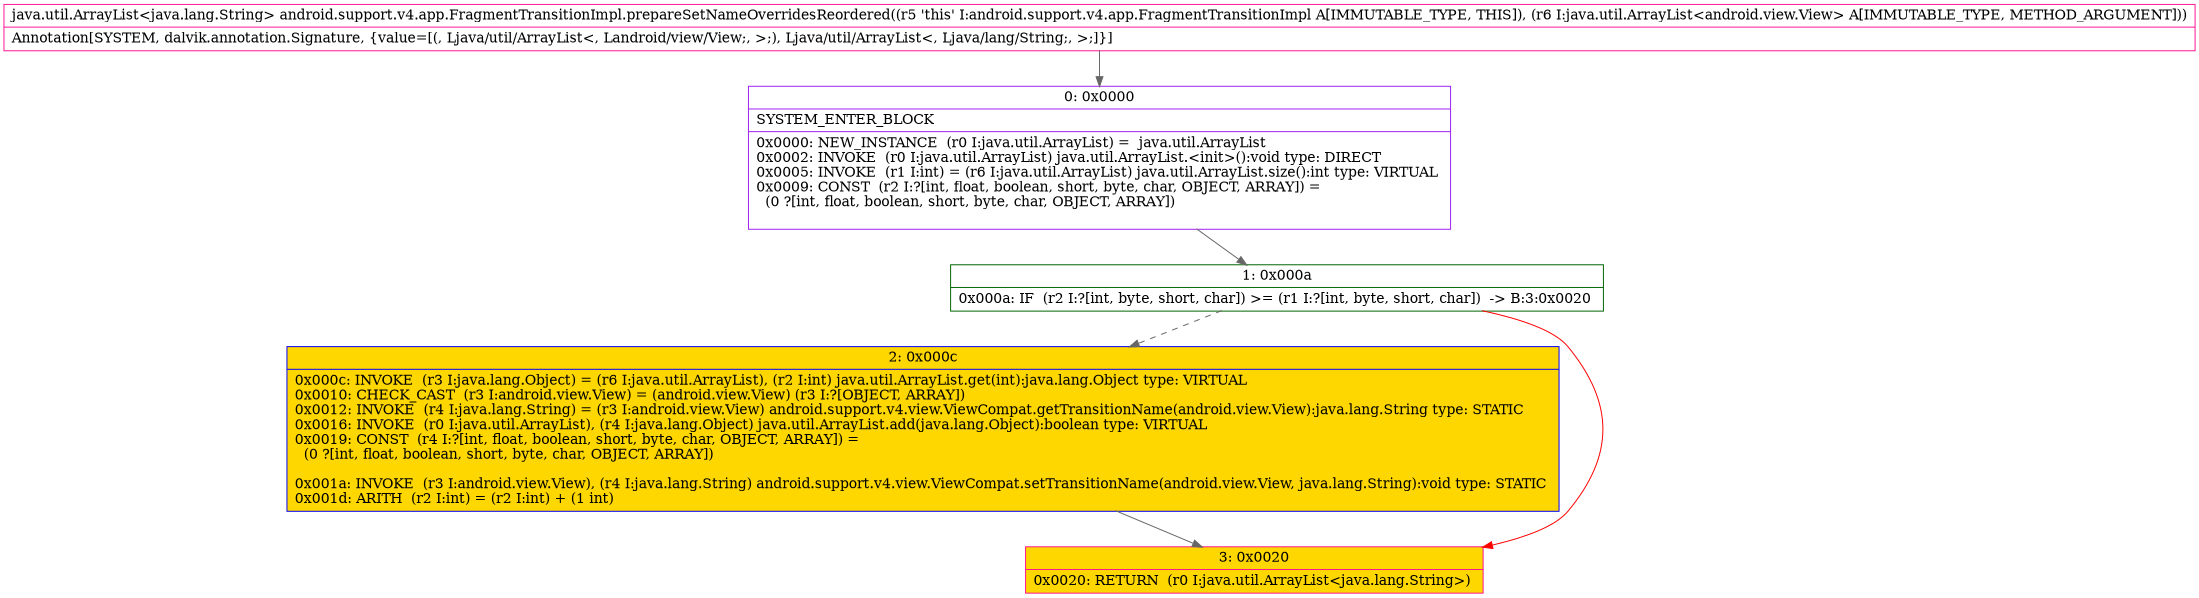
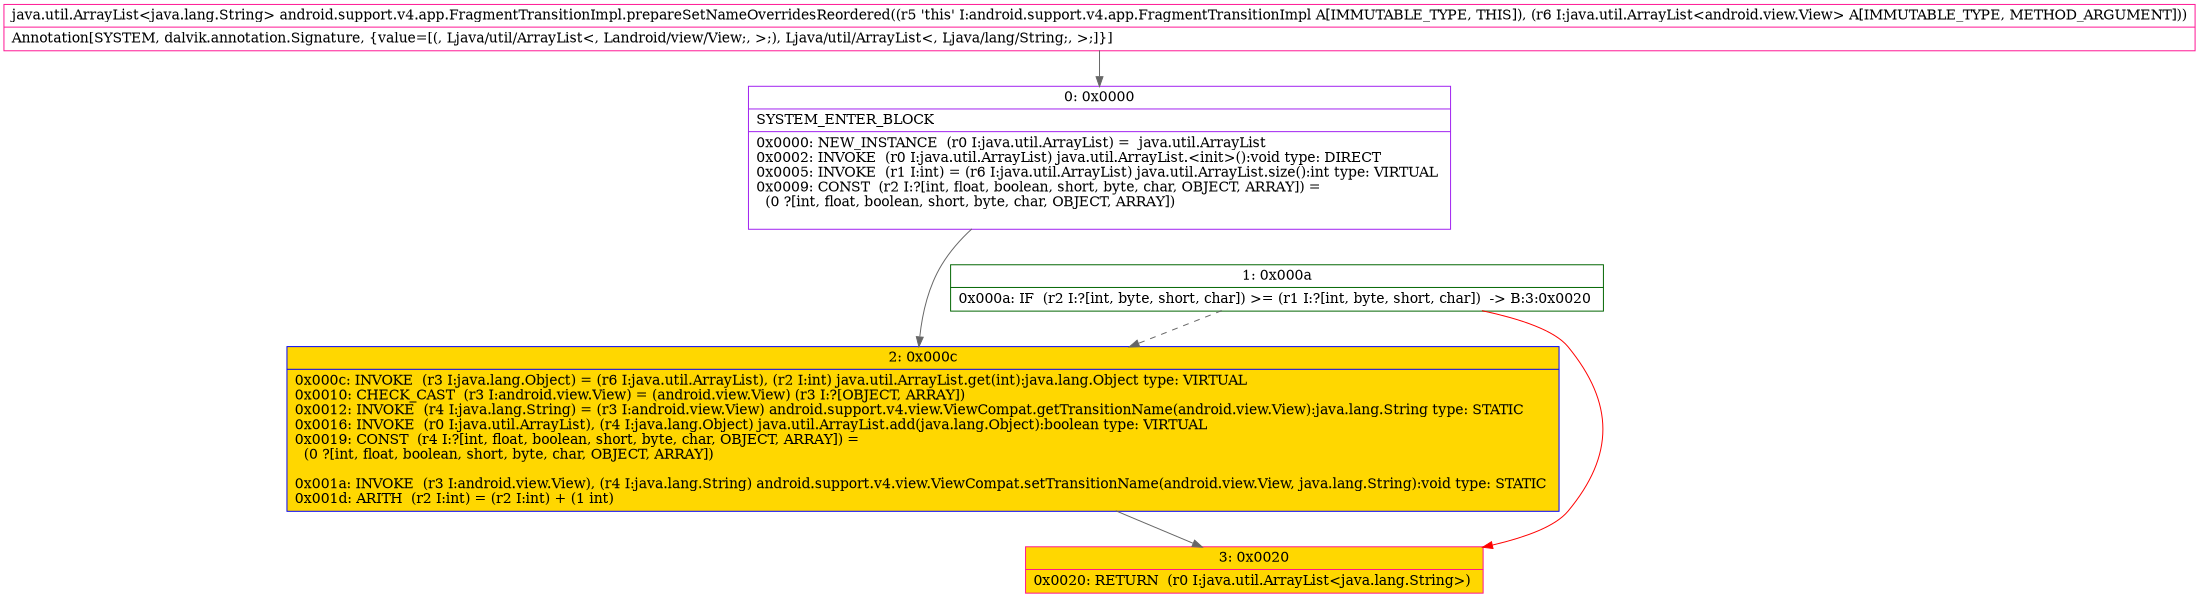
(1218, 244) -> (935, 277)
